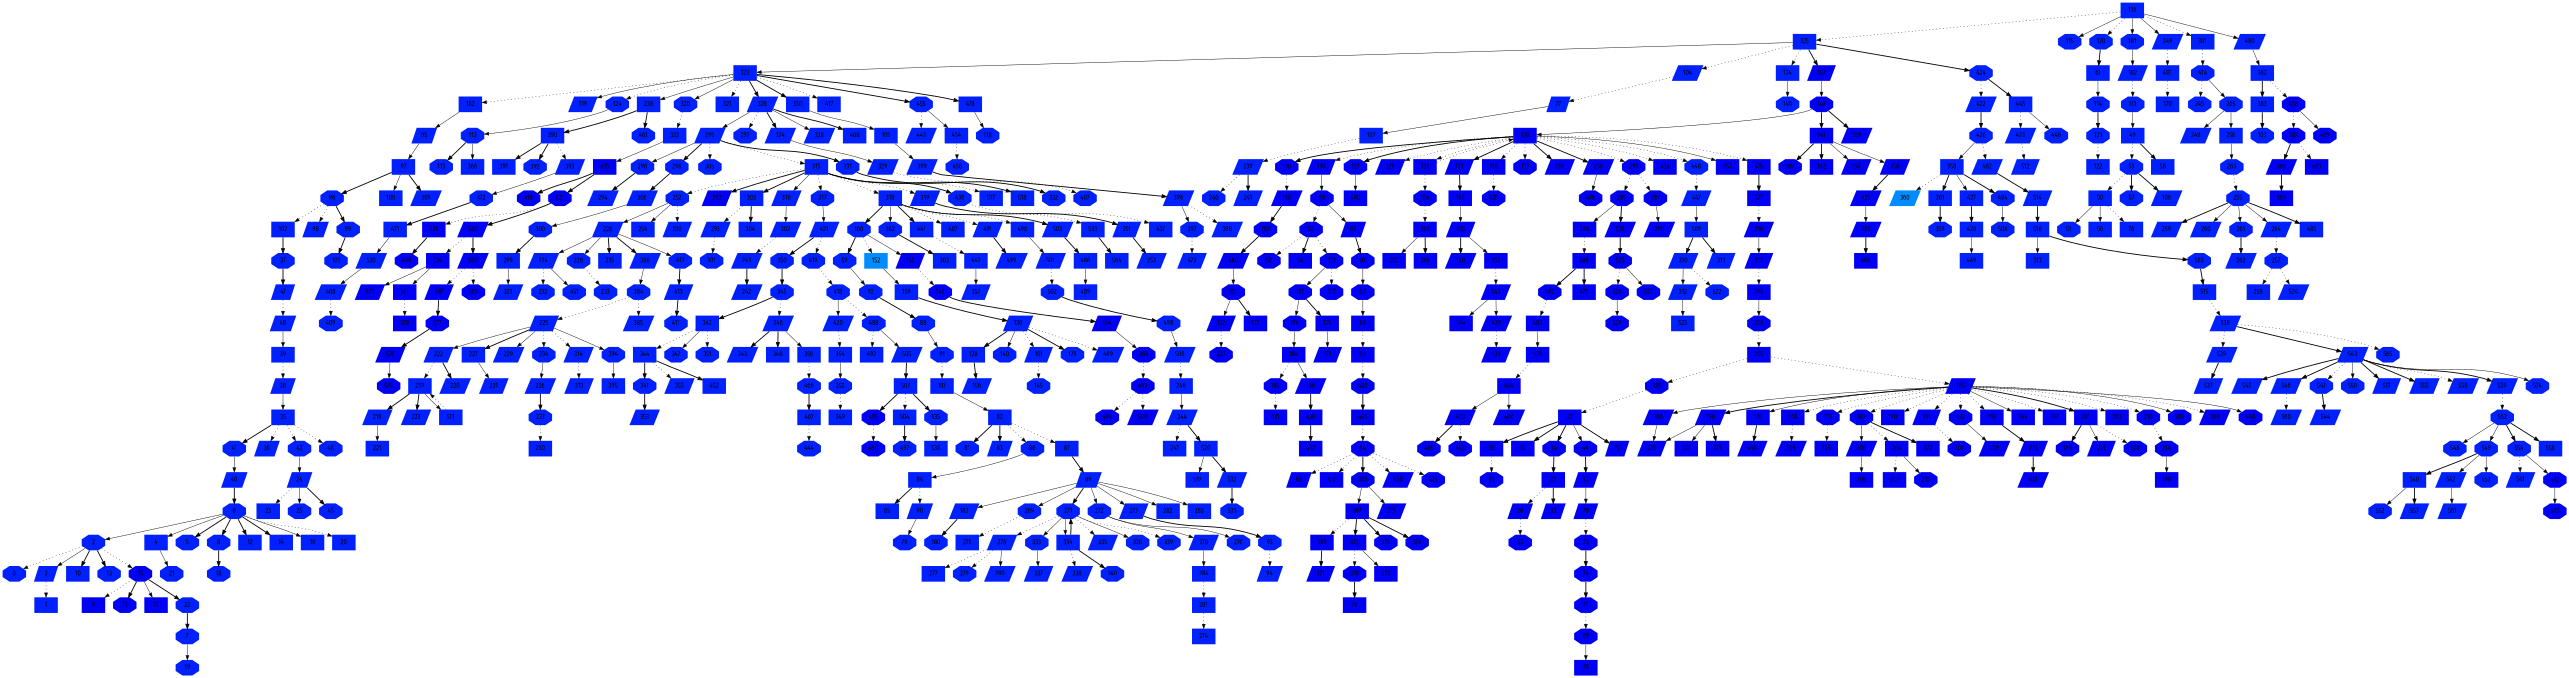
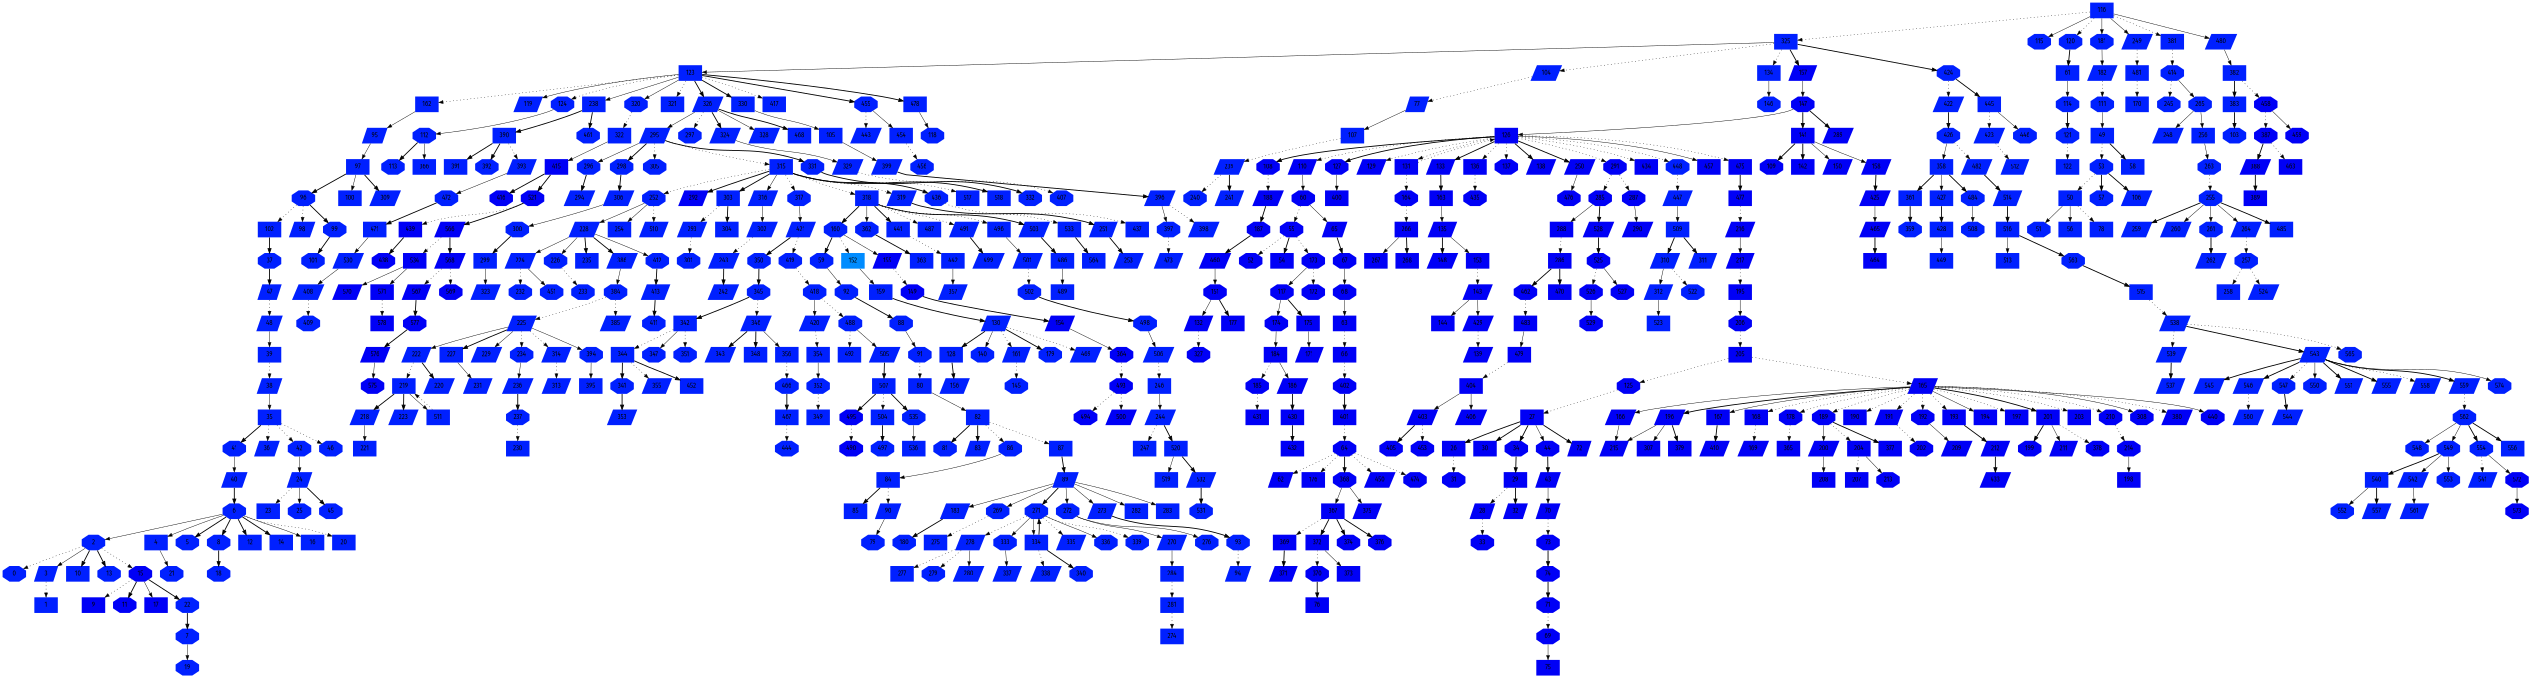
(1905, 198) -> none
